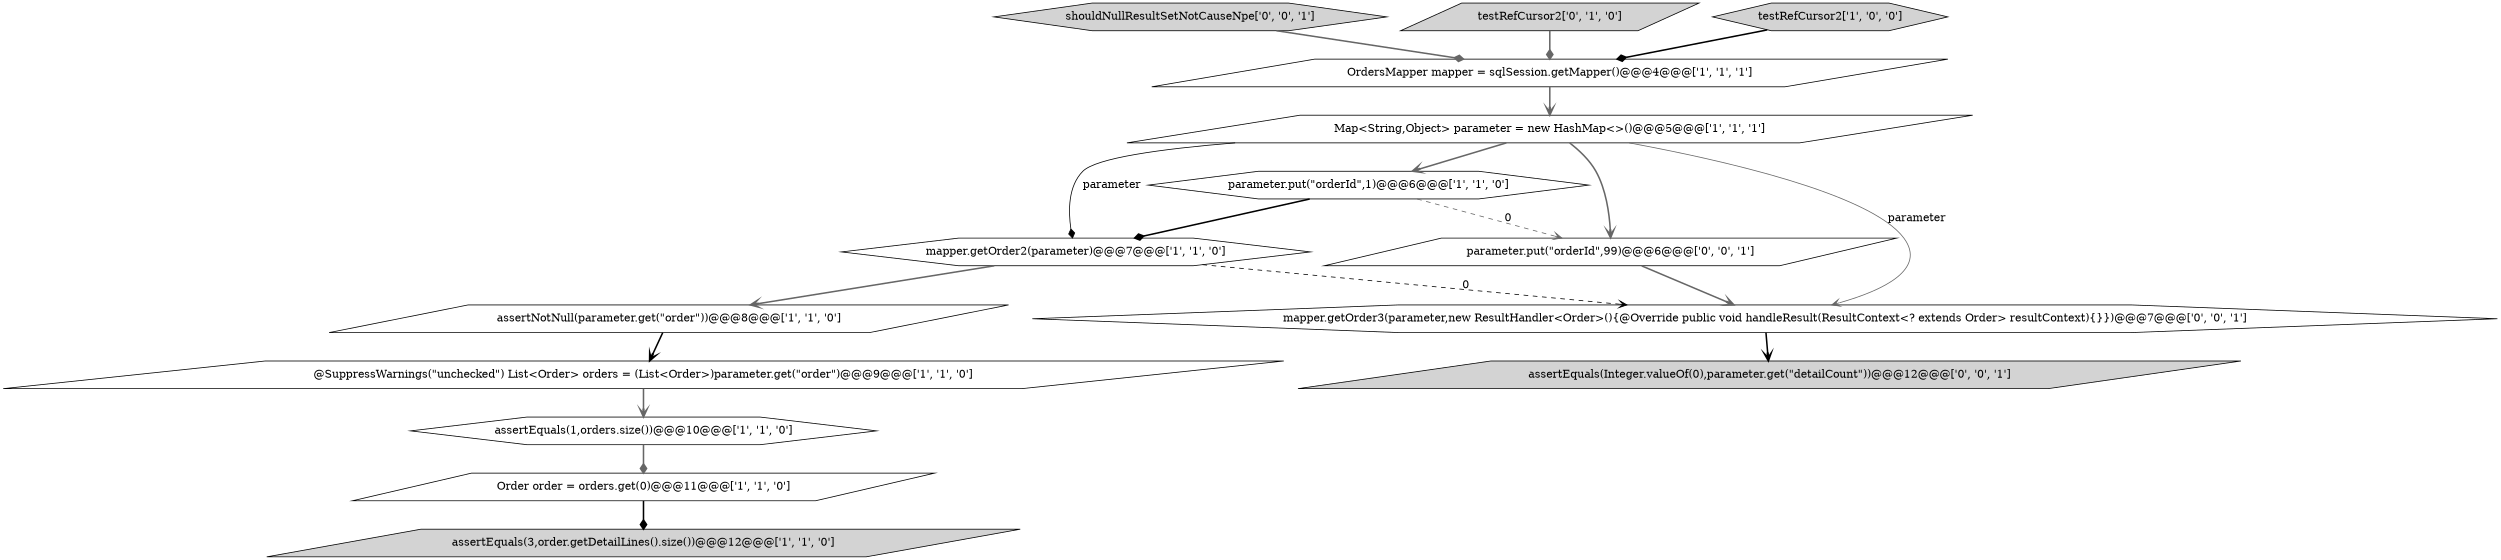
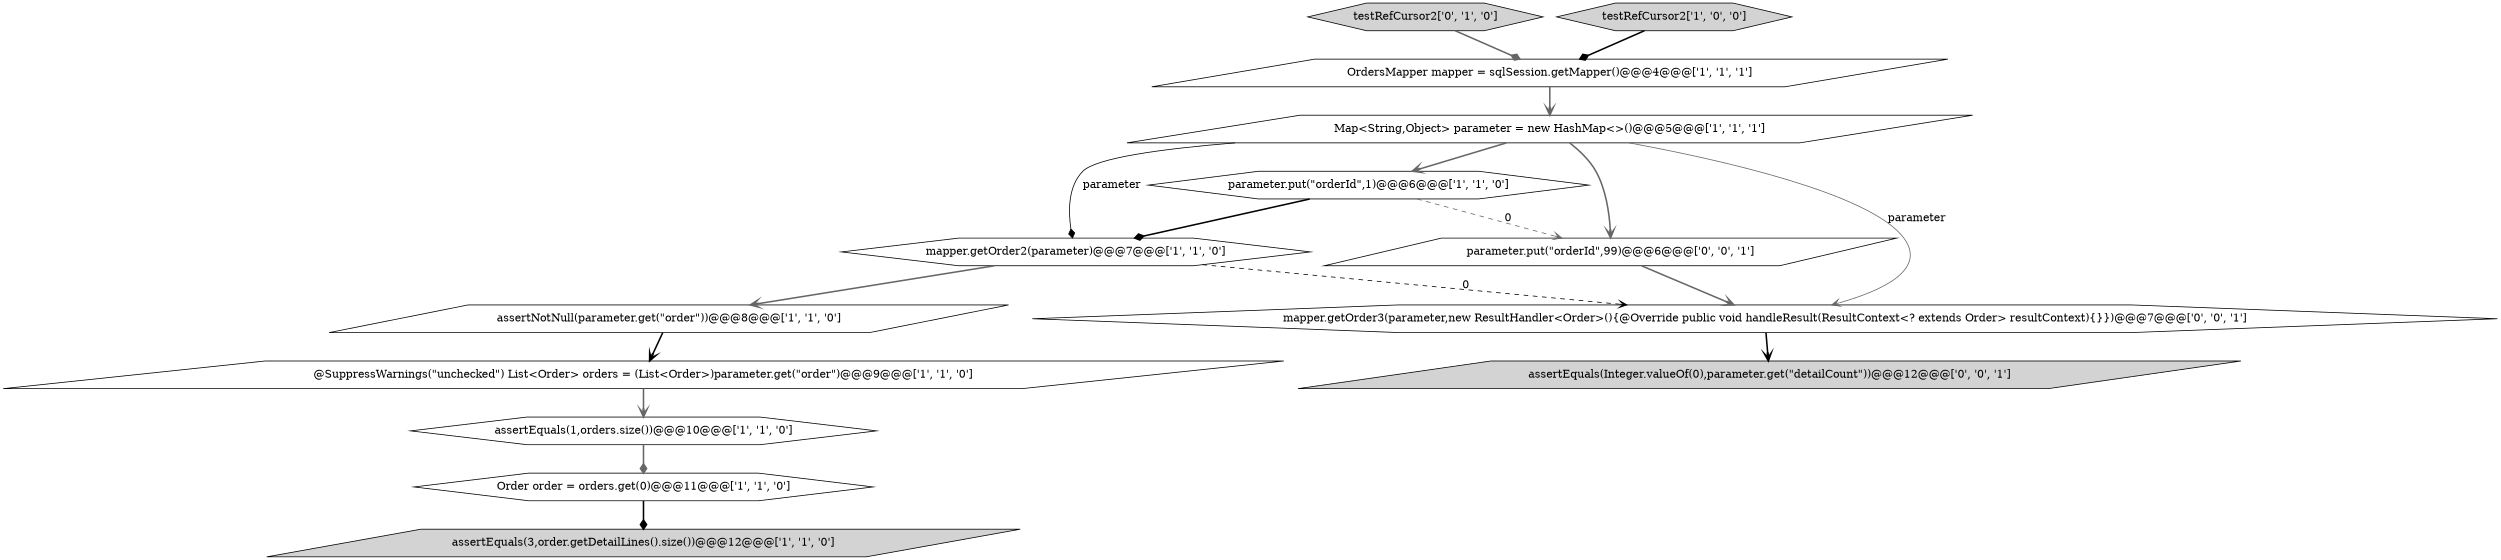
(1190, 17) -> none
(1550, 17) -> (1425, 17)
(643, 487) -> (643, 487)
